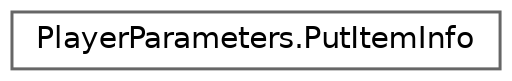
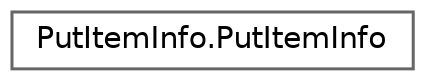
(256, 40) -> (213, 40)
